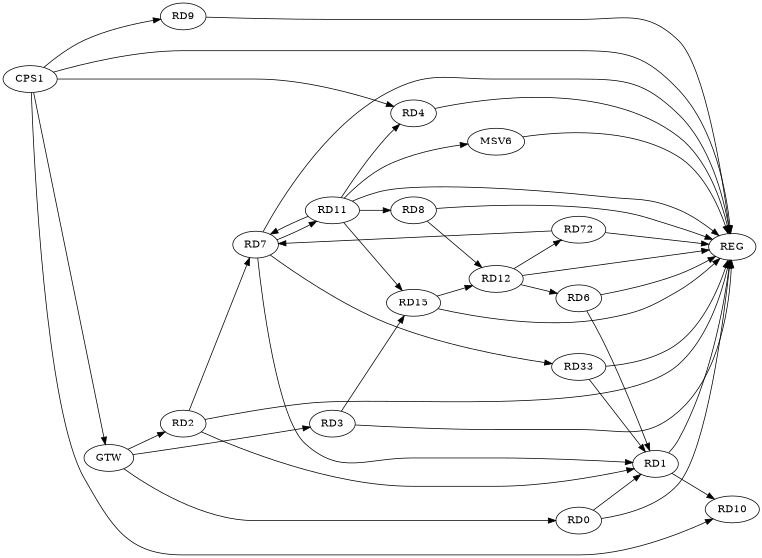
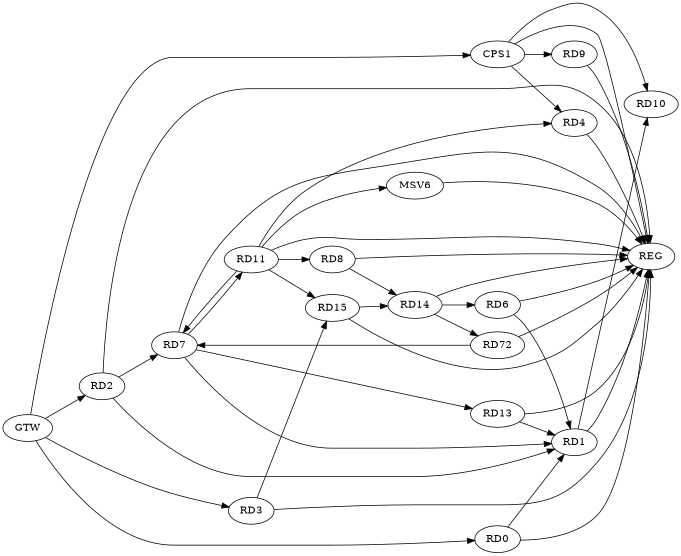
(69, 265) -> (131, 89)
(496, 279) -> (415, 305)
(579, 367) -> (498, 414)
